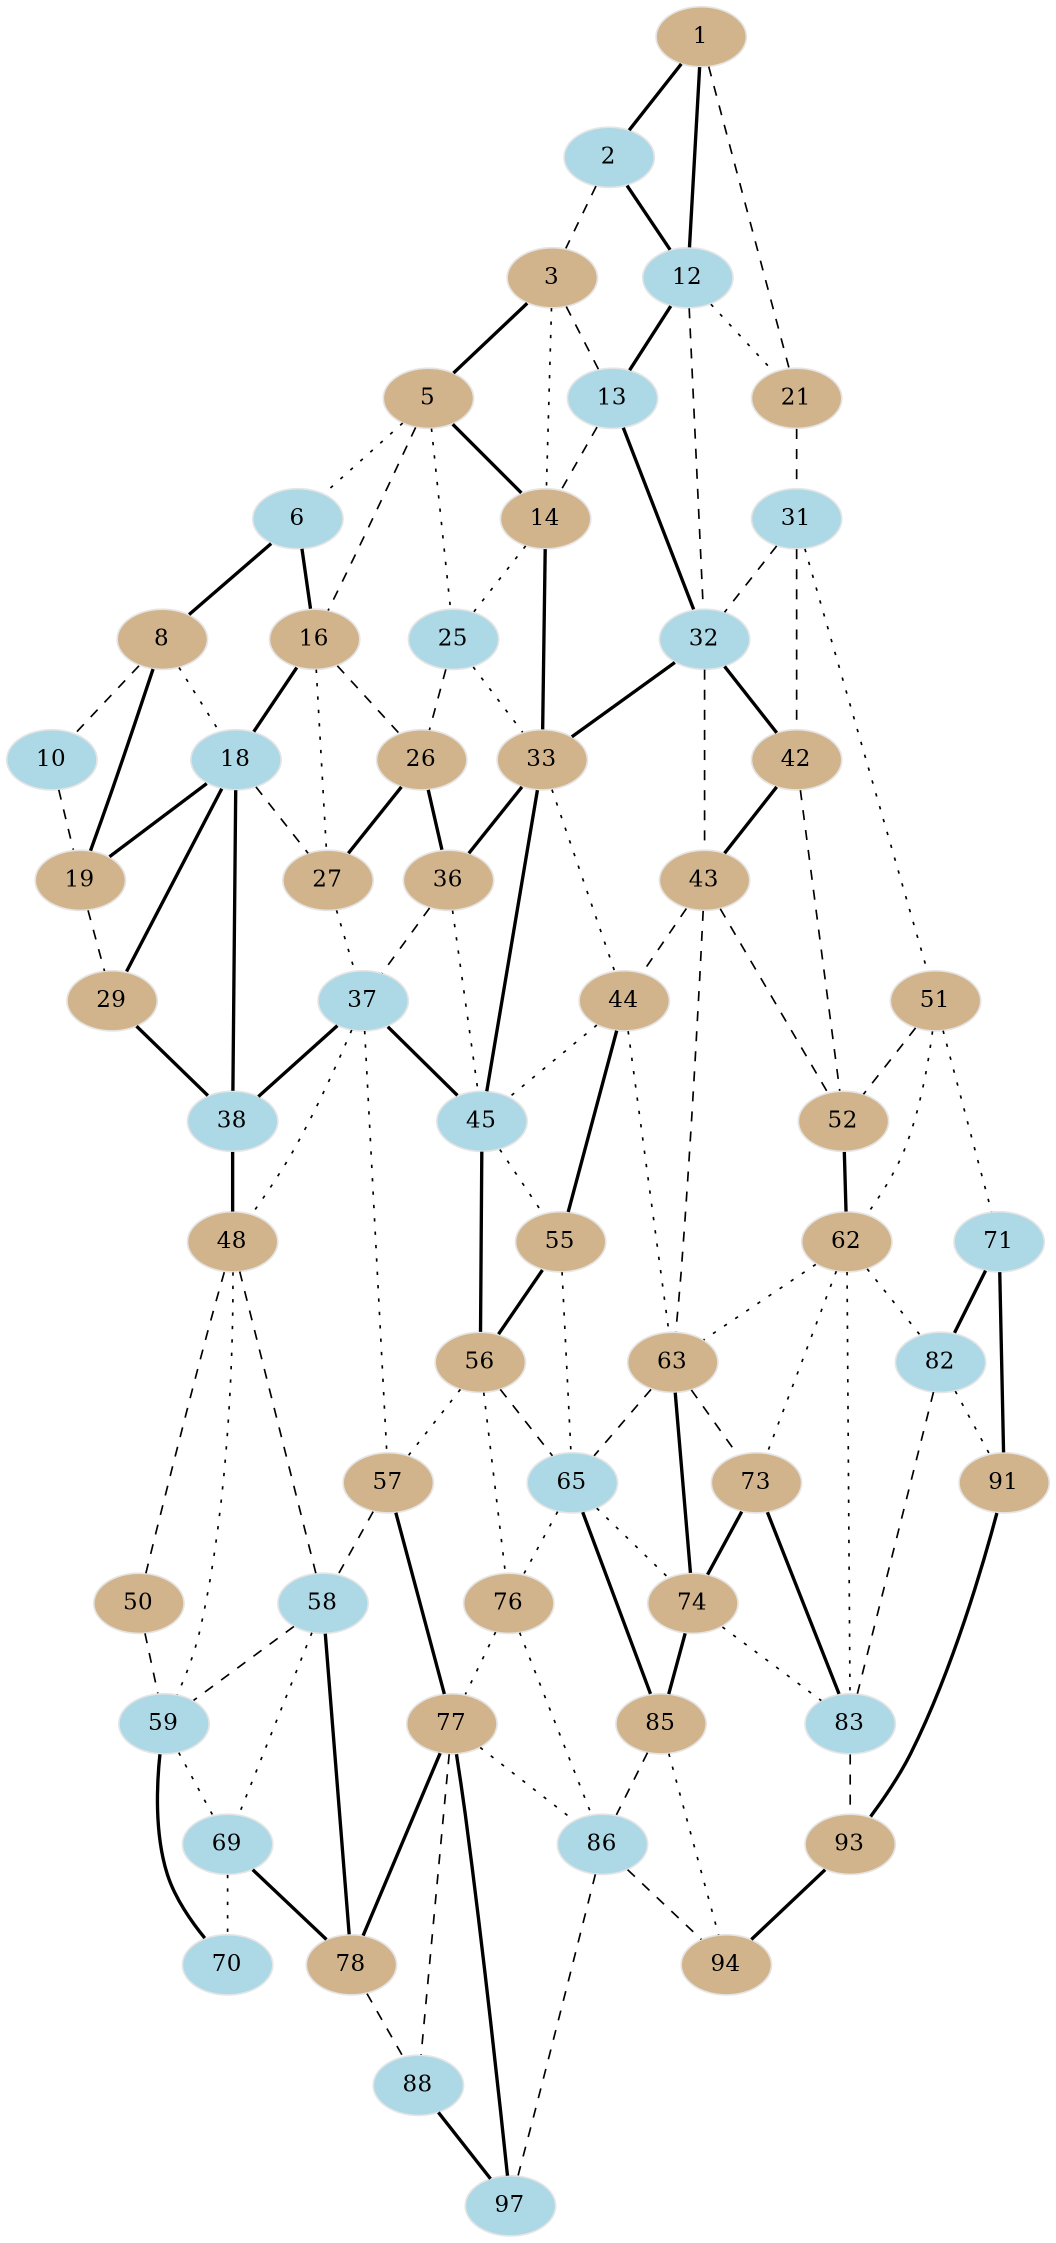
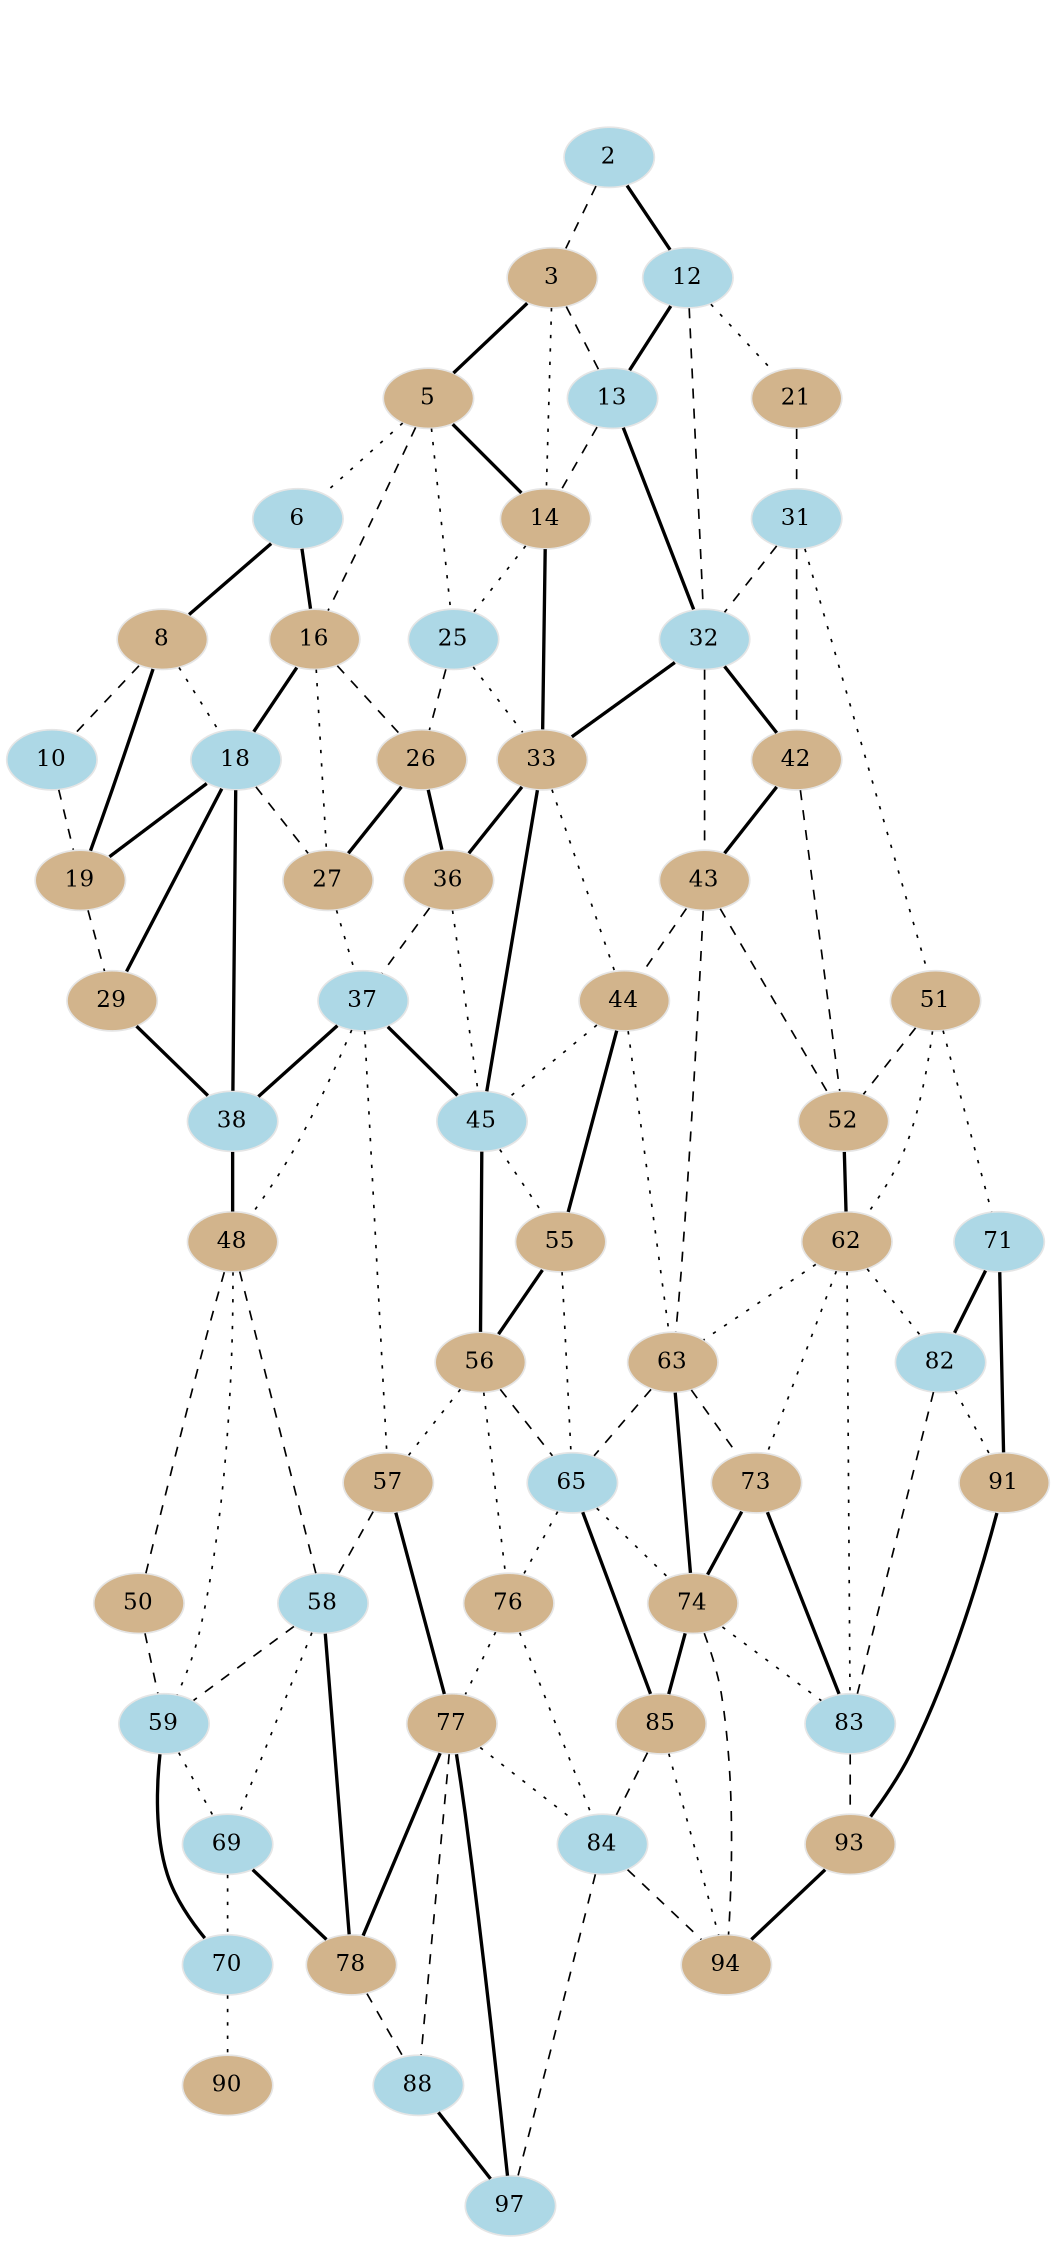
(701, 37) -> none
none -> (730, 1782)
(602, 1844) -> (602, 1844)
none -> (228, 2085)
